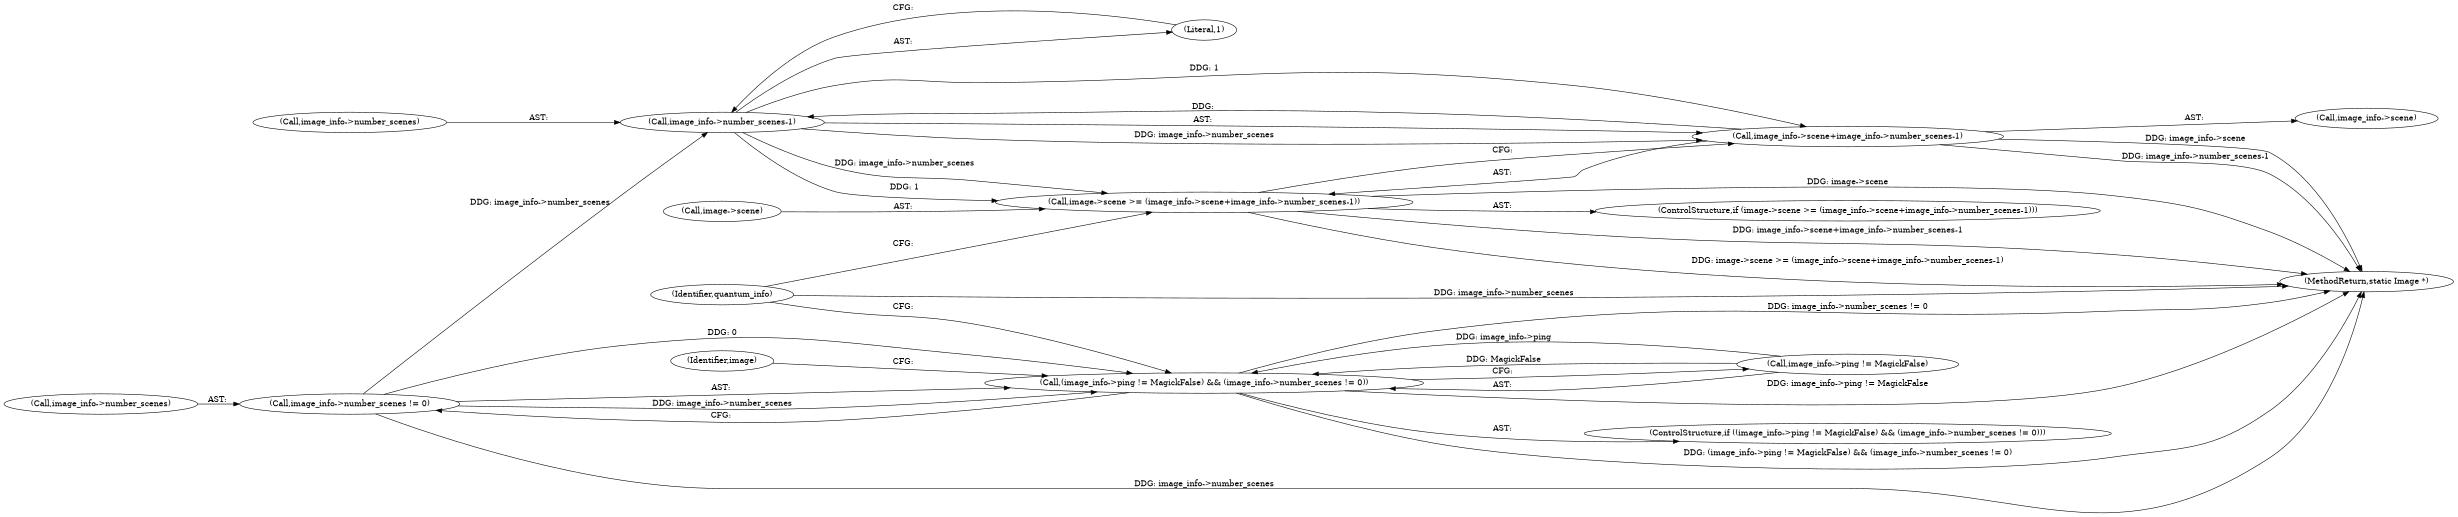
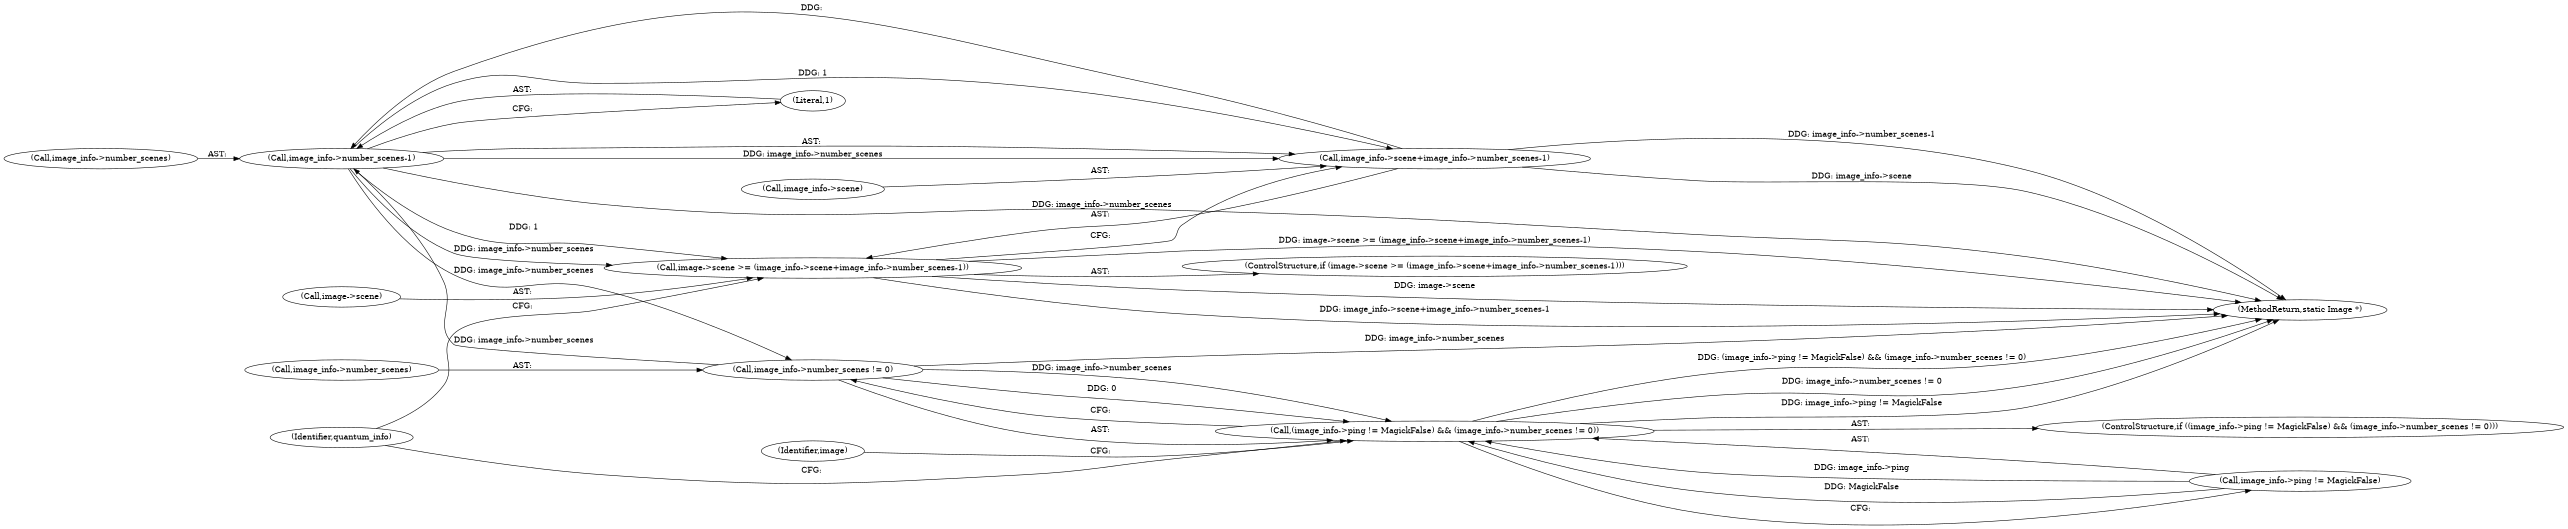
(904, 8) -> (524, 90)
(904, 42) -> (524, 109)
(2138, 126) -> (1102, 178)
none -> (550, 284)
(1538, 298) -> (1320, 215)
